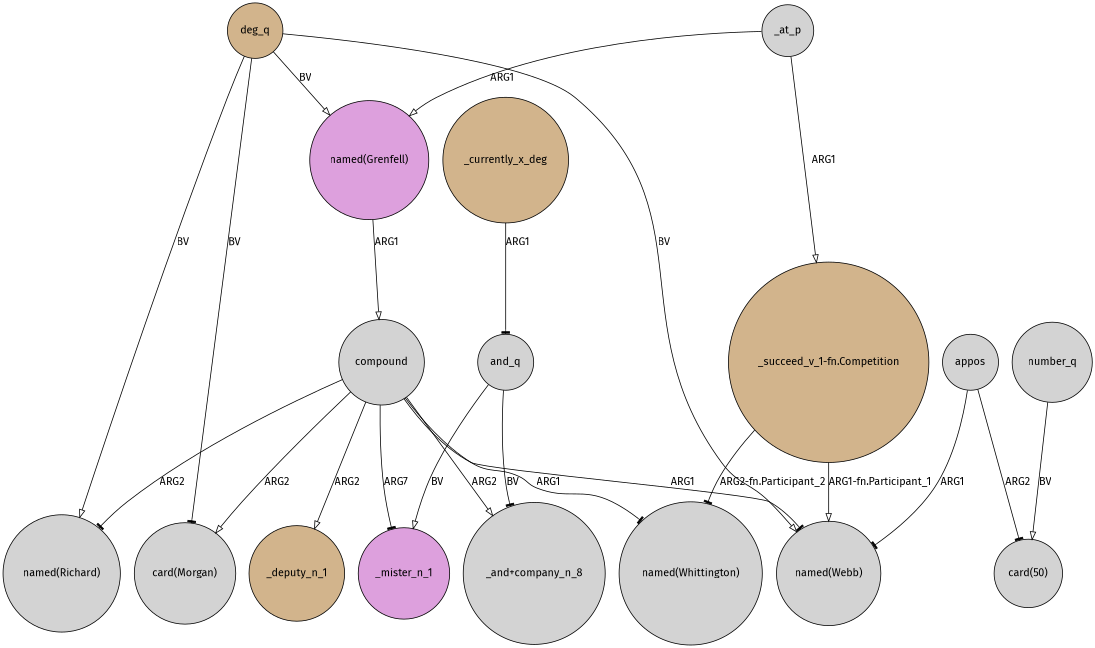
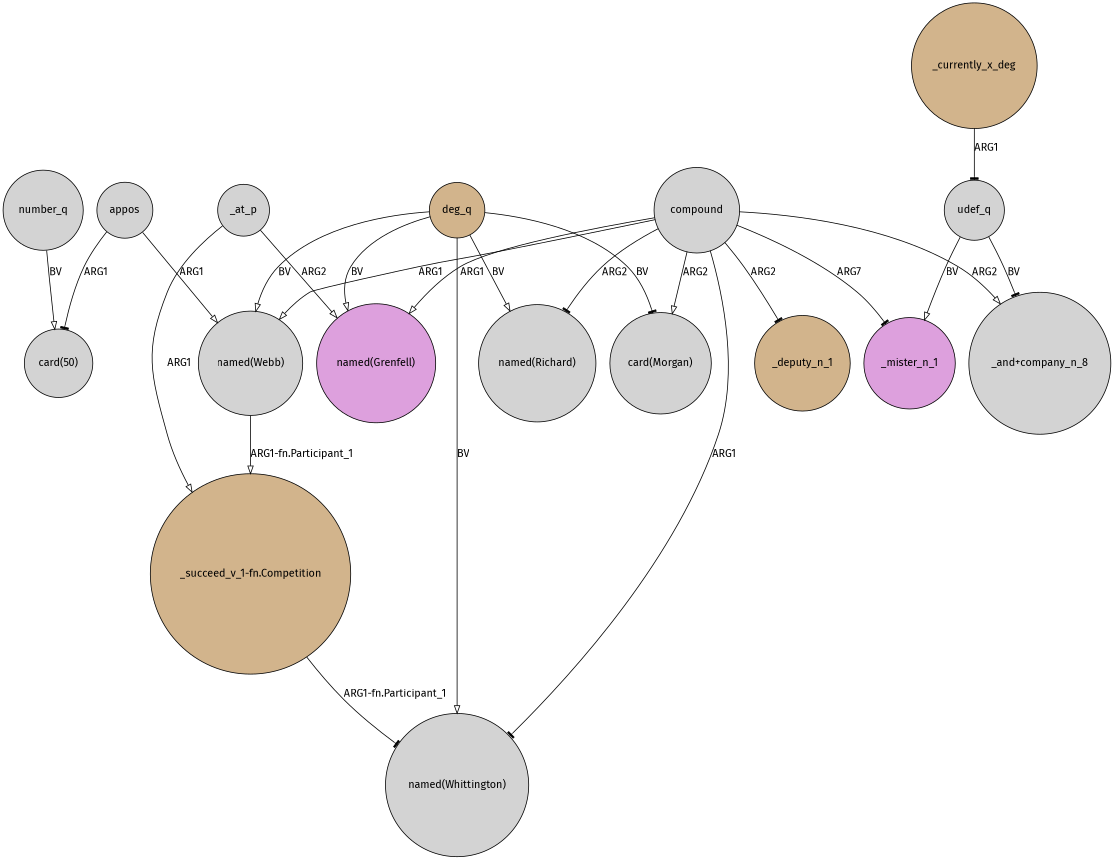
(502, 78) -> (314, 272)
(376, 266) -> (470, 262)
(506, 362) -> (974, 210)
(342, 462) -> (753, 279)
none -> (457, 472)
(940, 478) -> (181, 279)
(593, 479) -> (466, 258)
(773, 482) -> (395, 694)
(1018, 482) -> (96, 272)
(829, 488) -> (251, 441)
